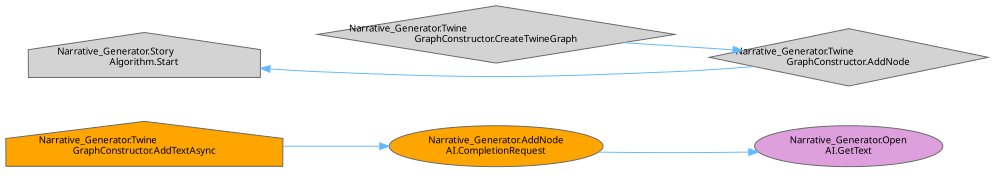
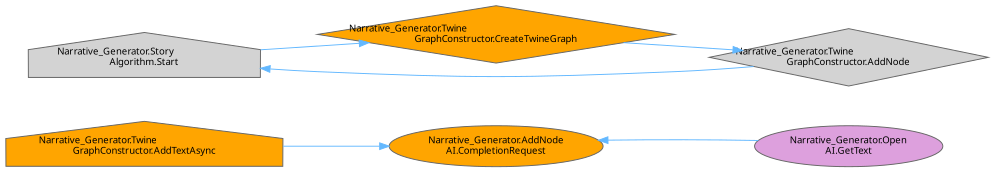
(496, 34) -> (496, 34)
none -> (310, 47)
(674, 153) -> (683, 140)
